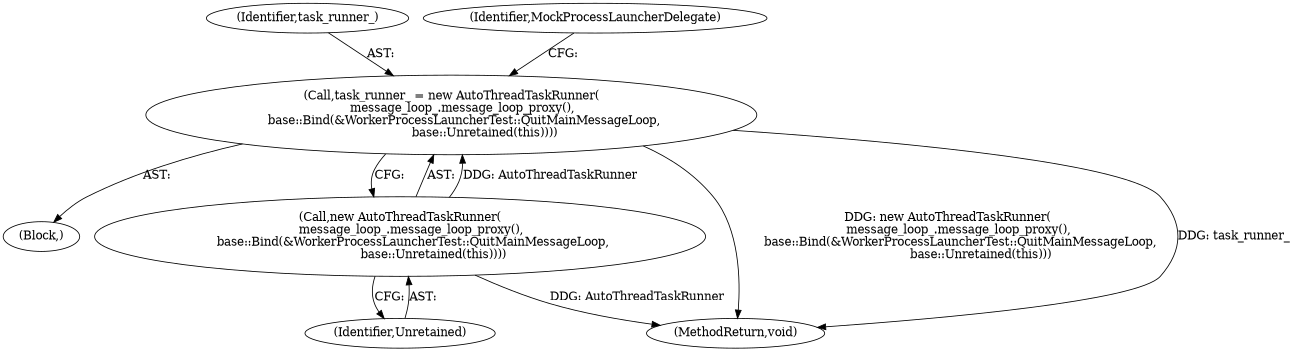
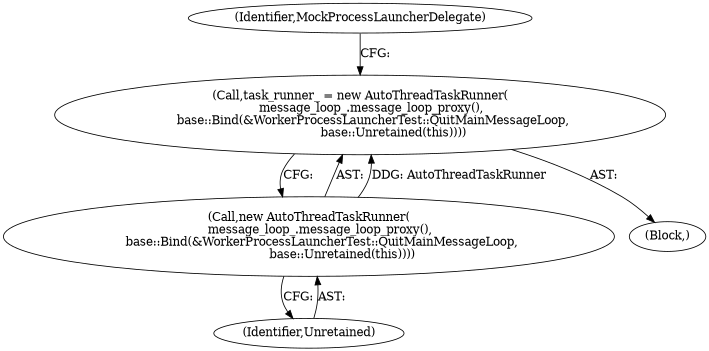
(308, 18) -> none
(736, 333) -> none
